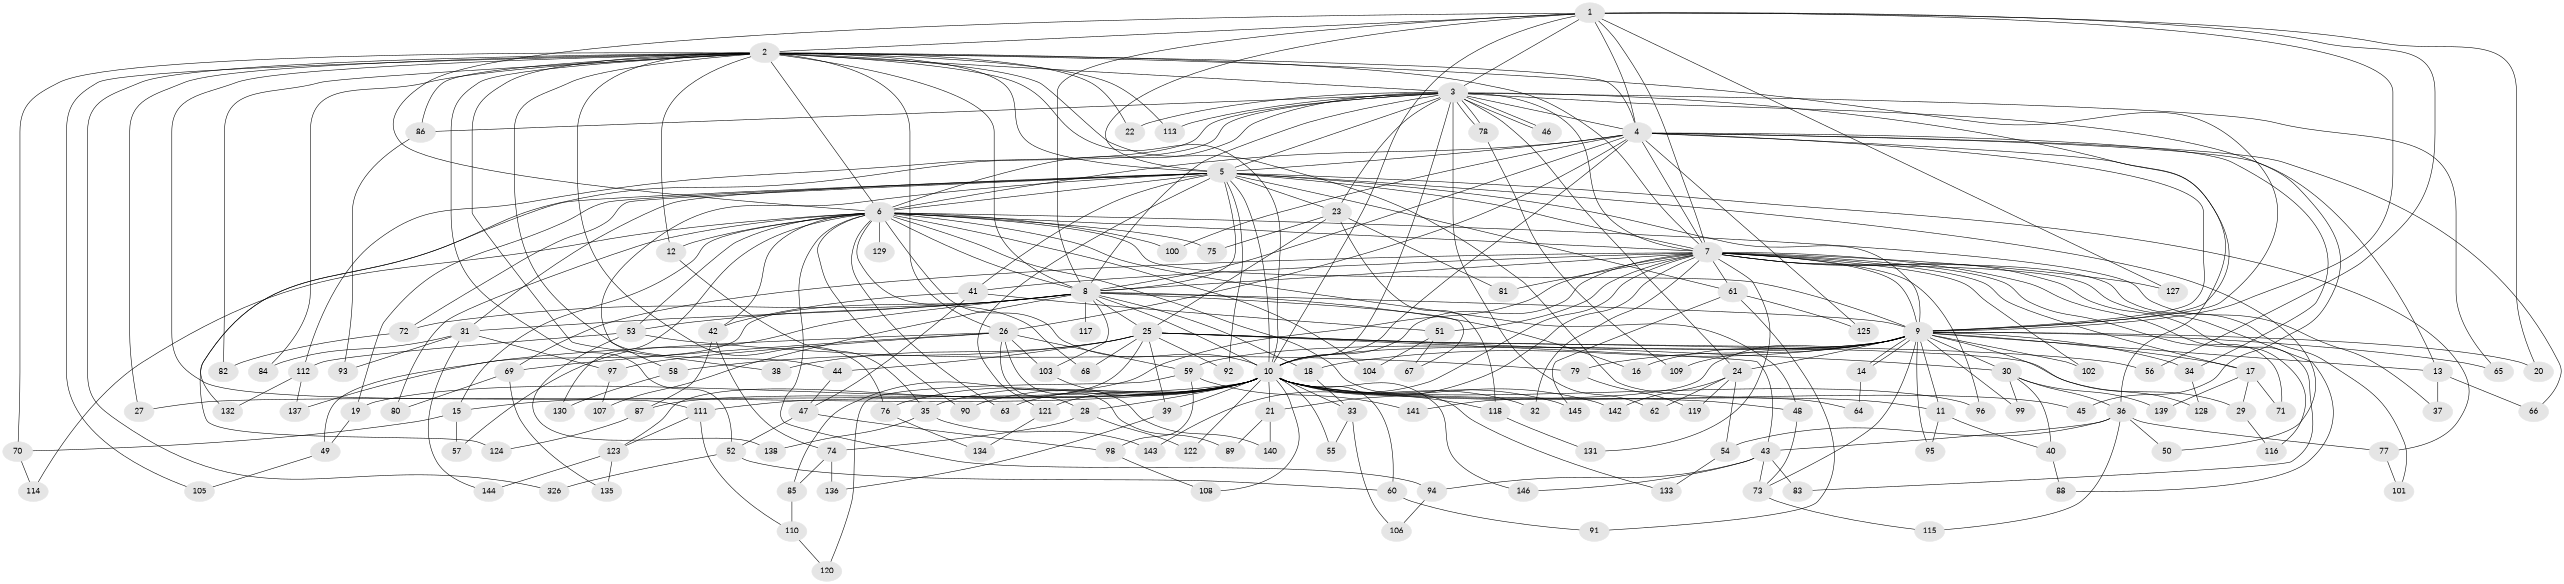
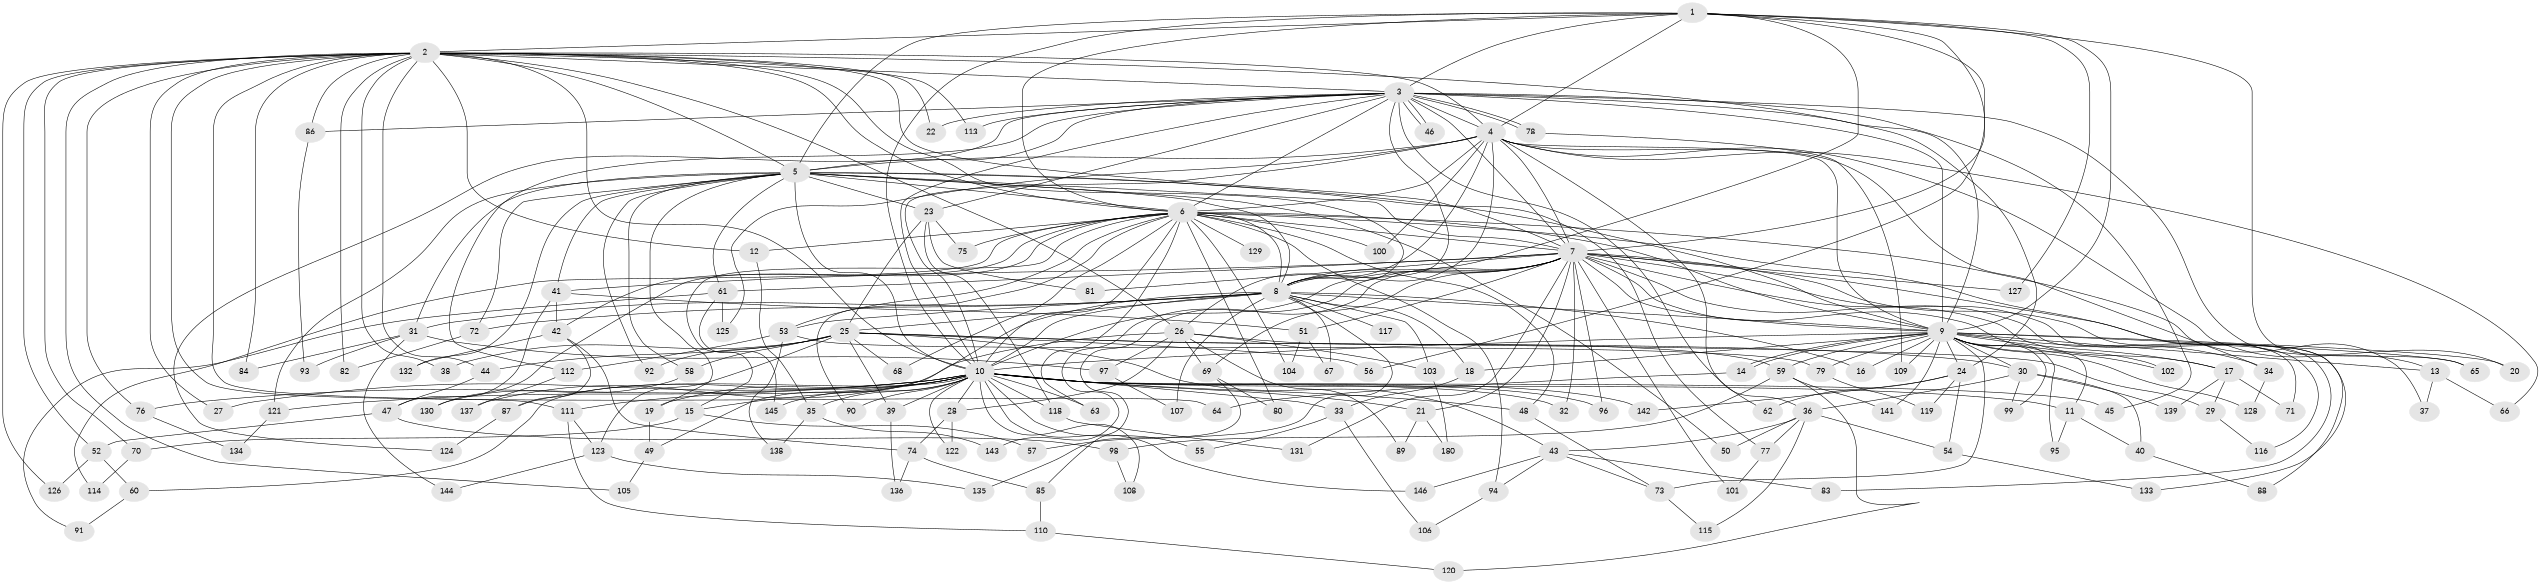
(271, 389) -> (505, 344)
(1270, 452) -> (1448, 452)
(554, 492) -> (54, 492)
